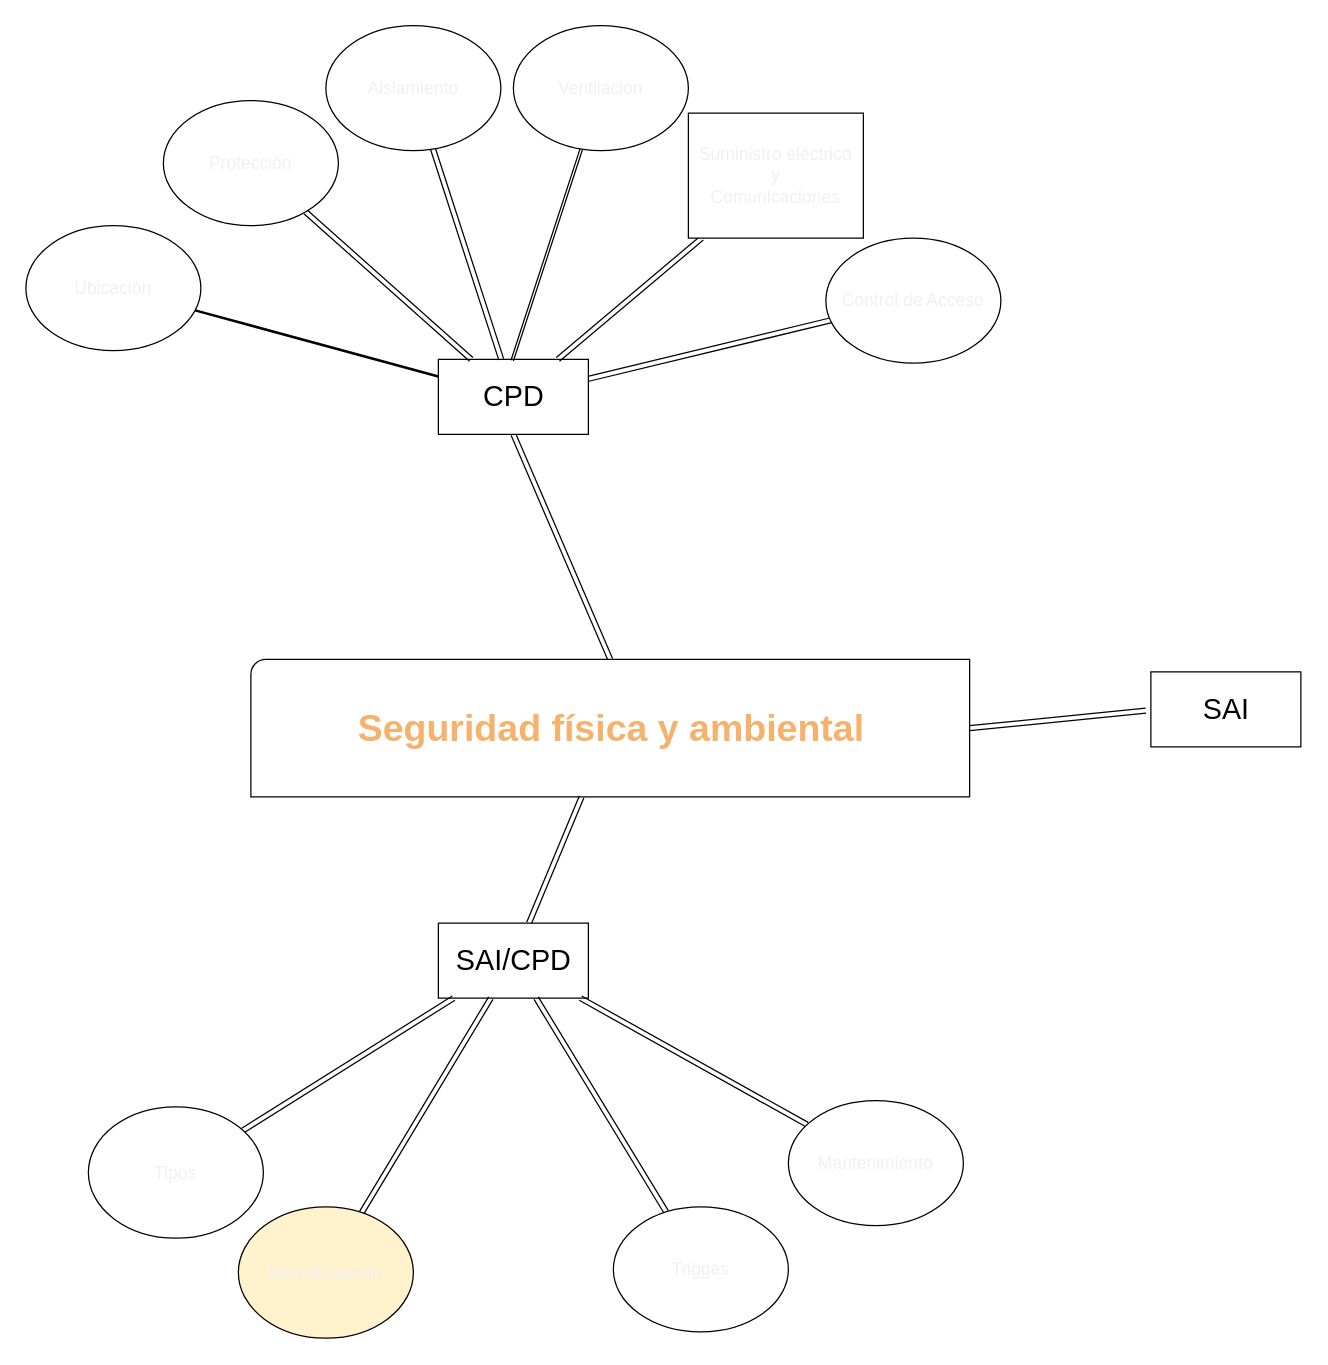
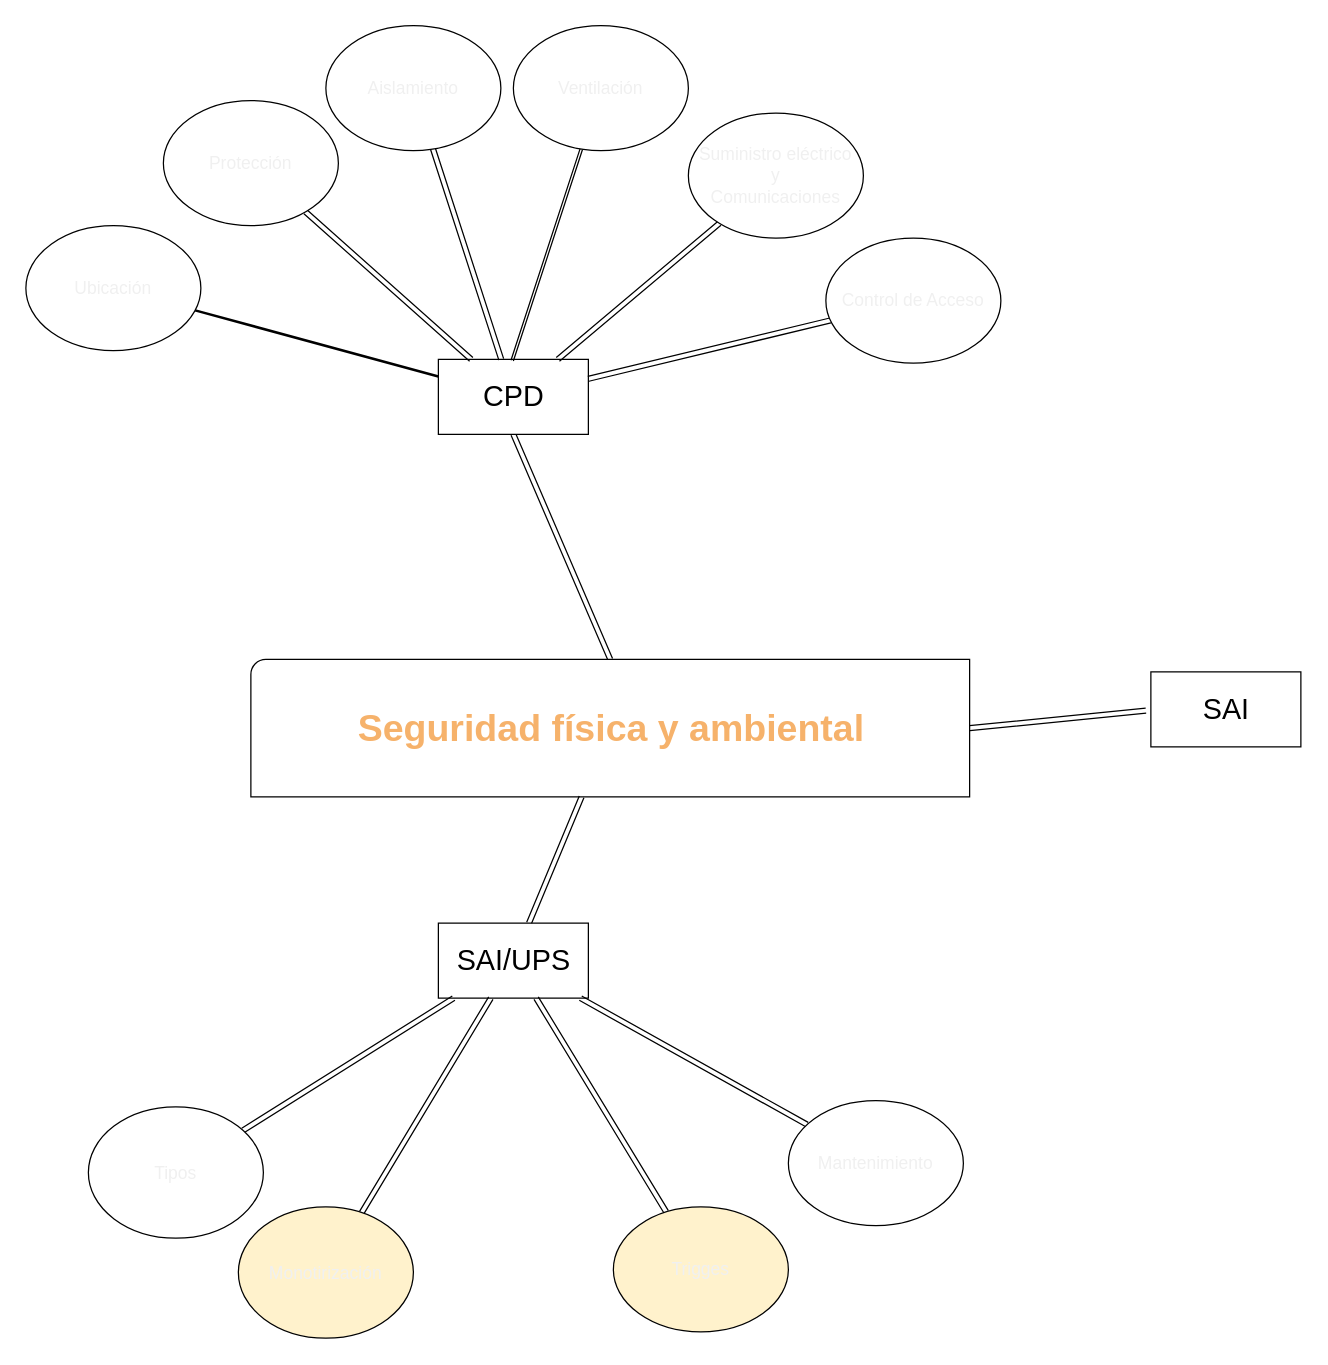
(776, 176) -> (776, 176)
(514, 961) -> (514, 961)
(701, 1269) -> (701, 1269)
